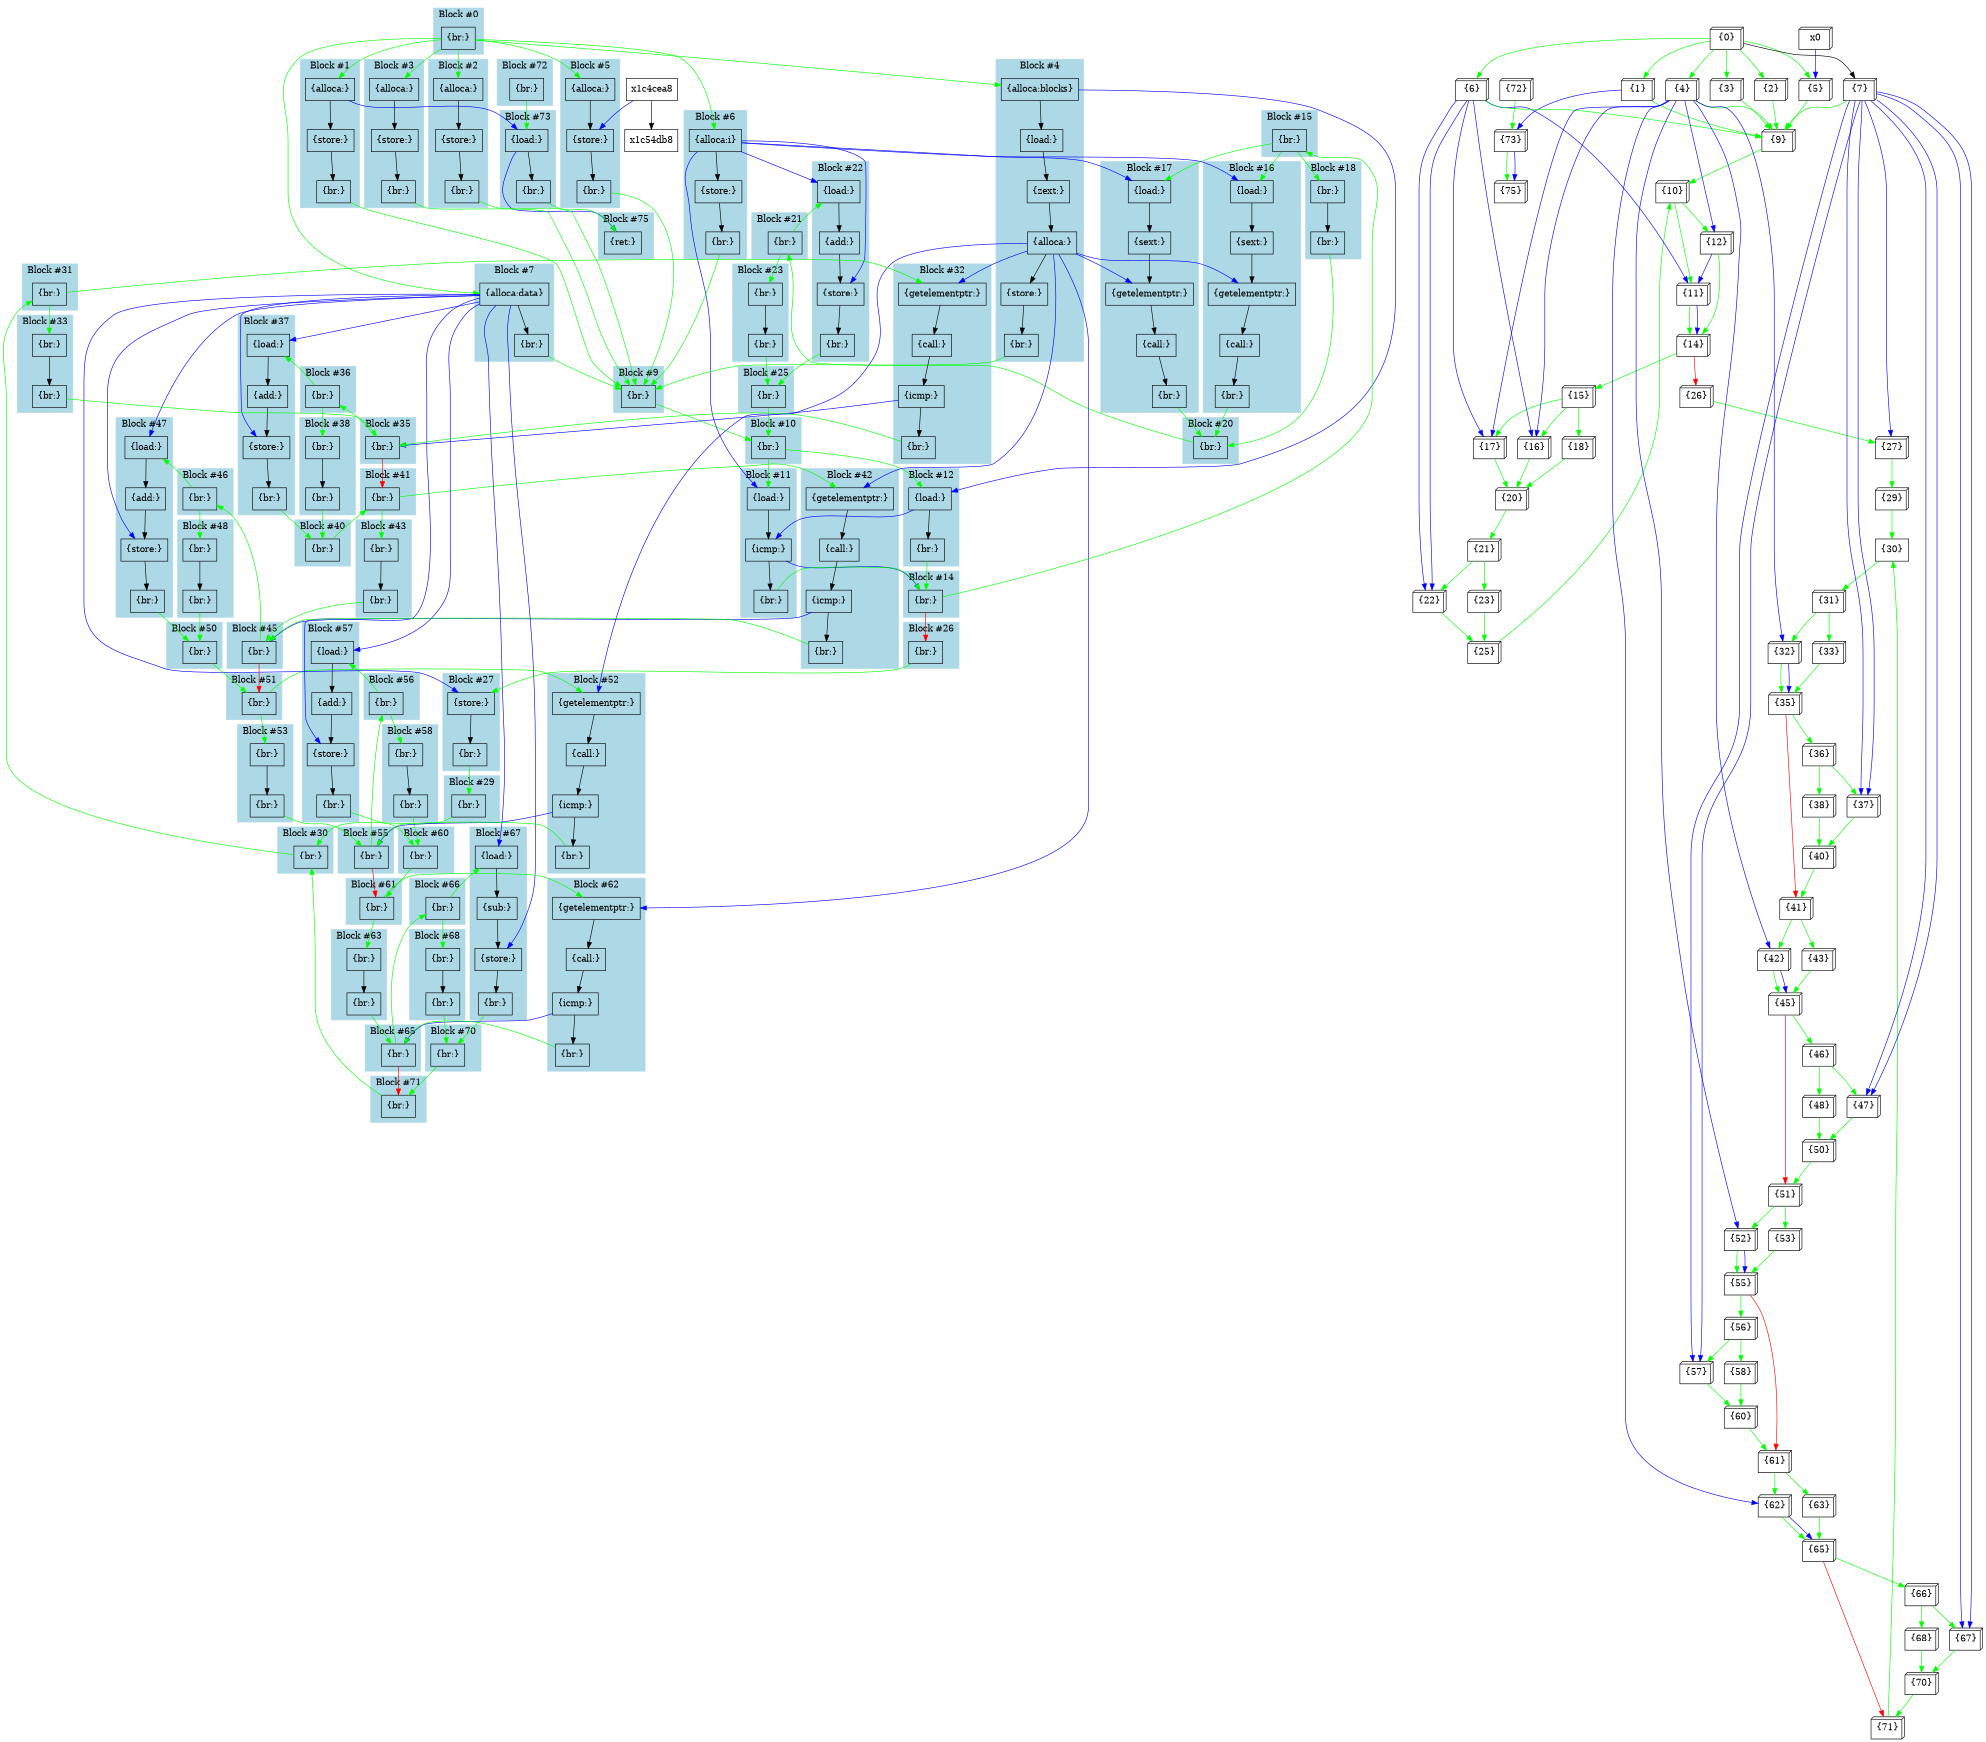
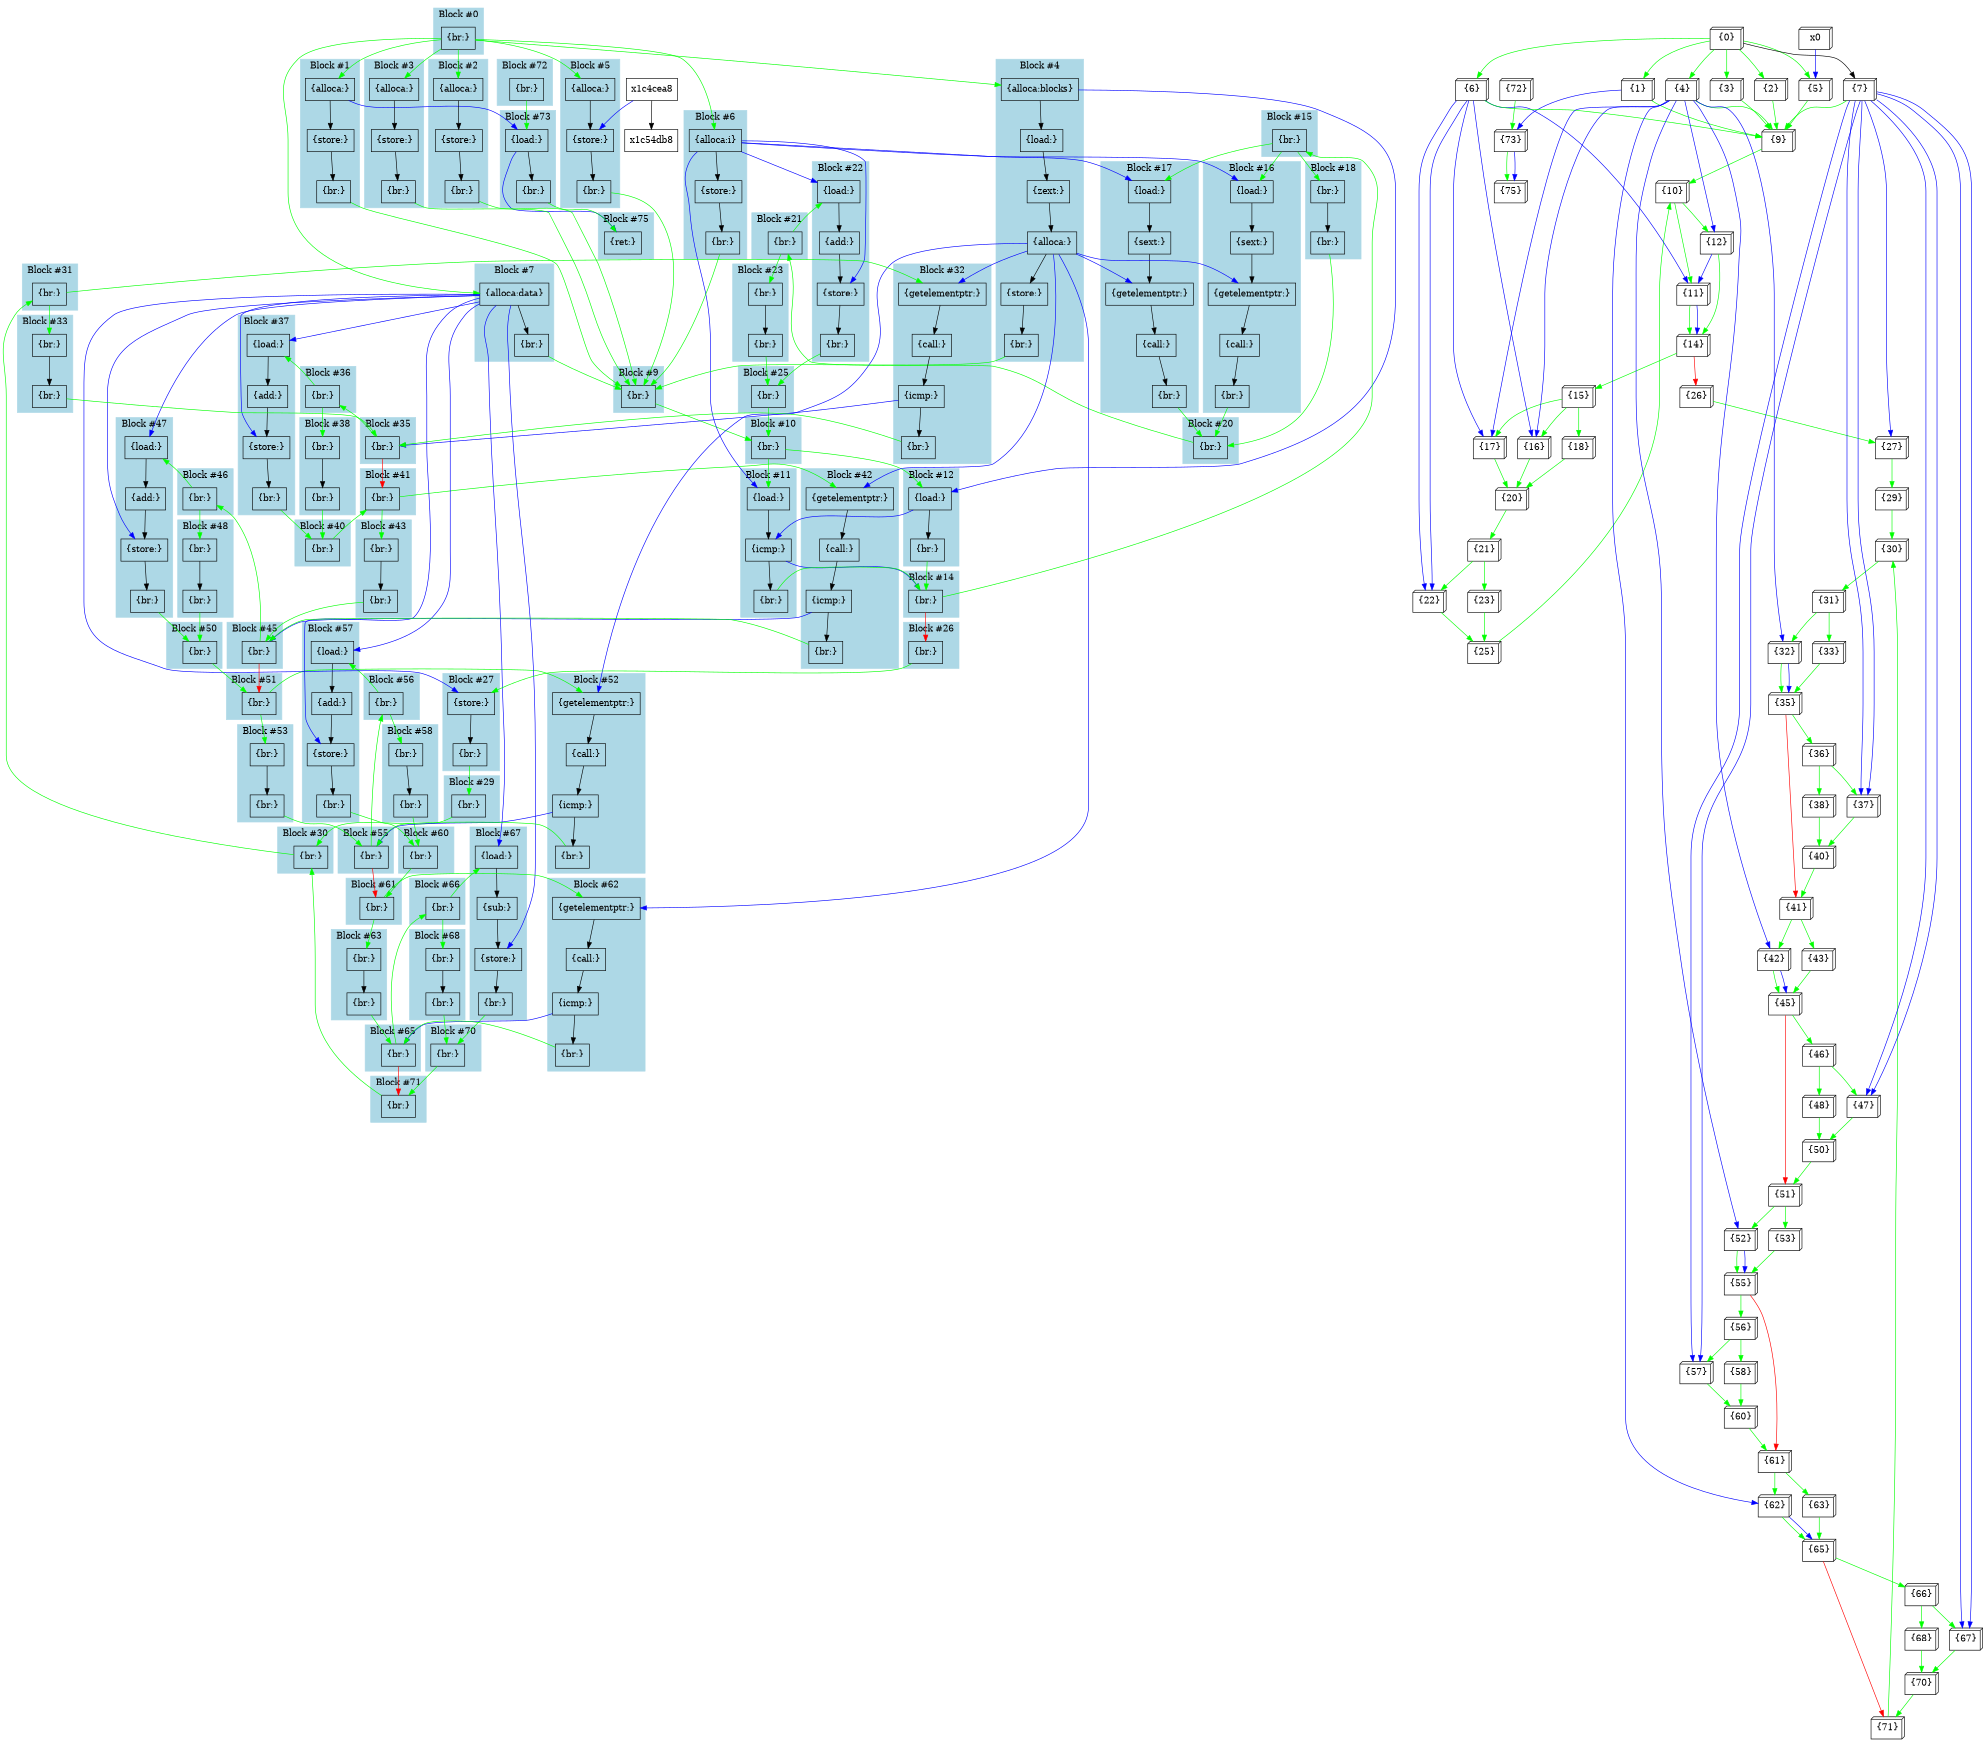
(1892, 550) -> (1892, 550)
